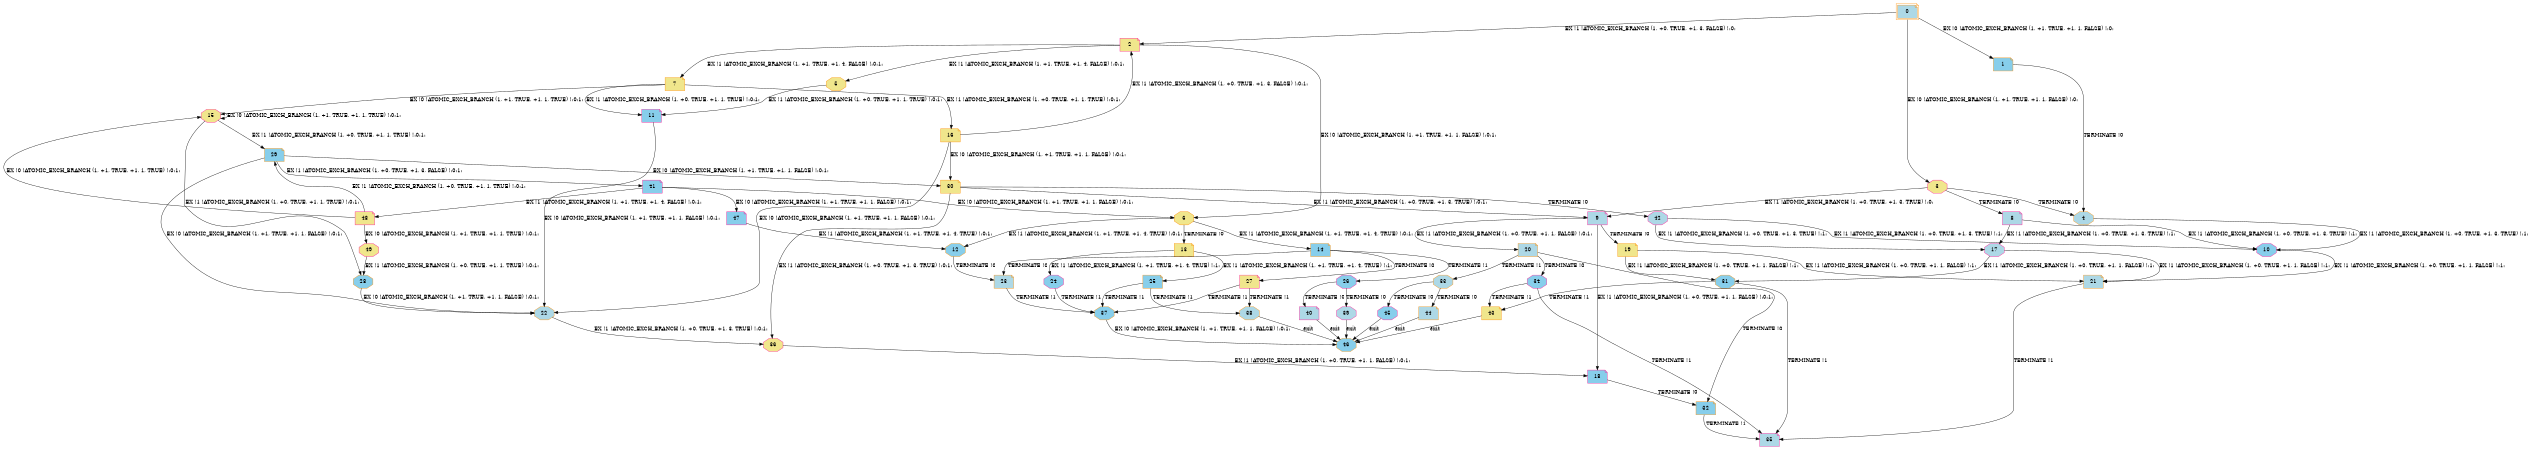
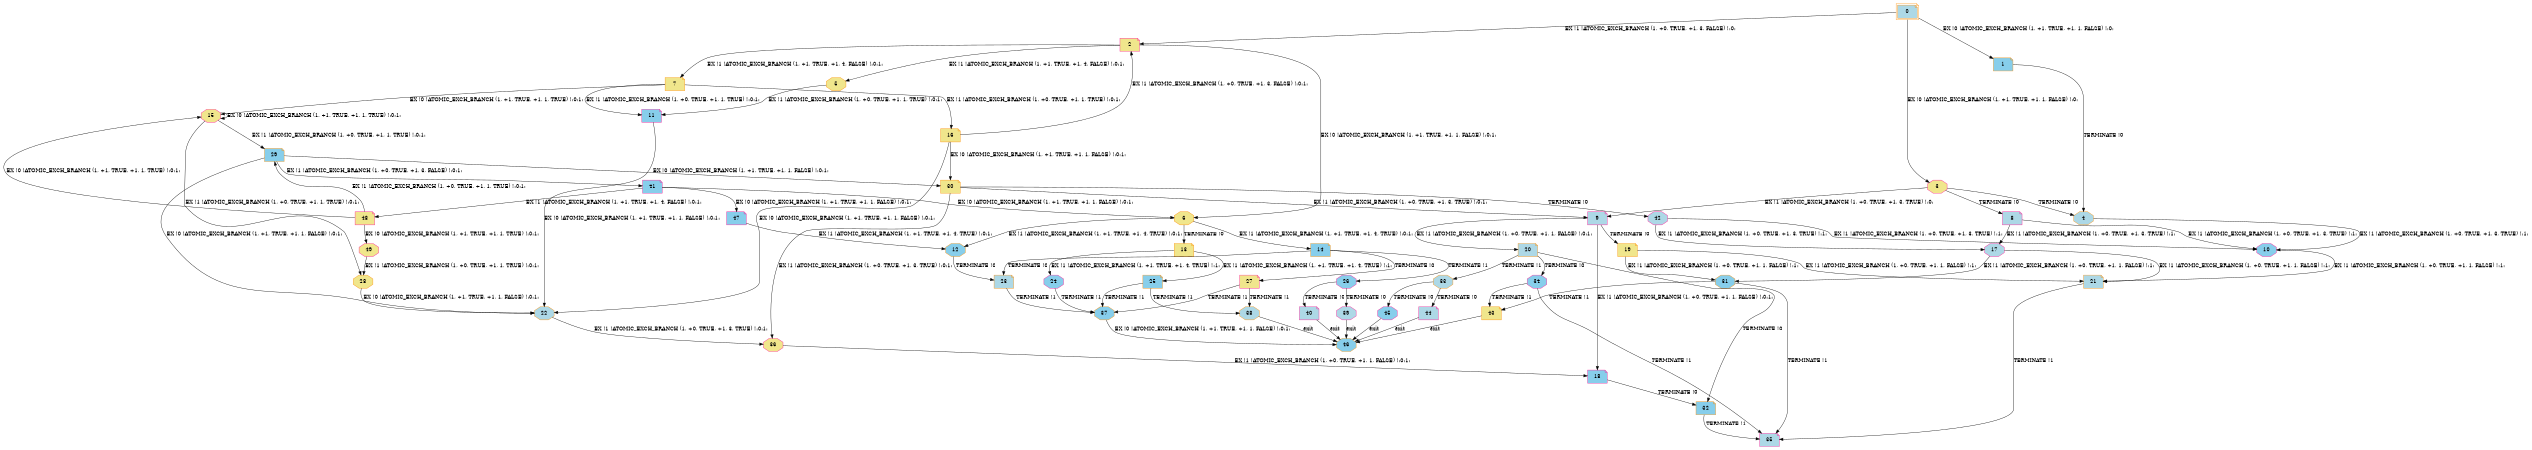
(363, 282) -> (363, 282)
(1429, 313) -> (1429, 313)
